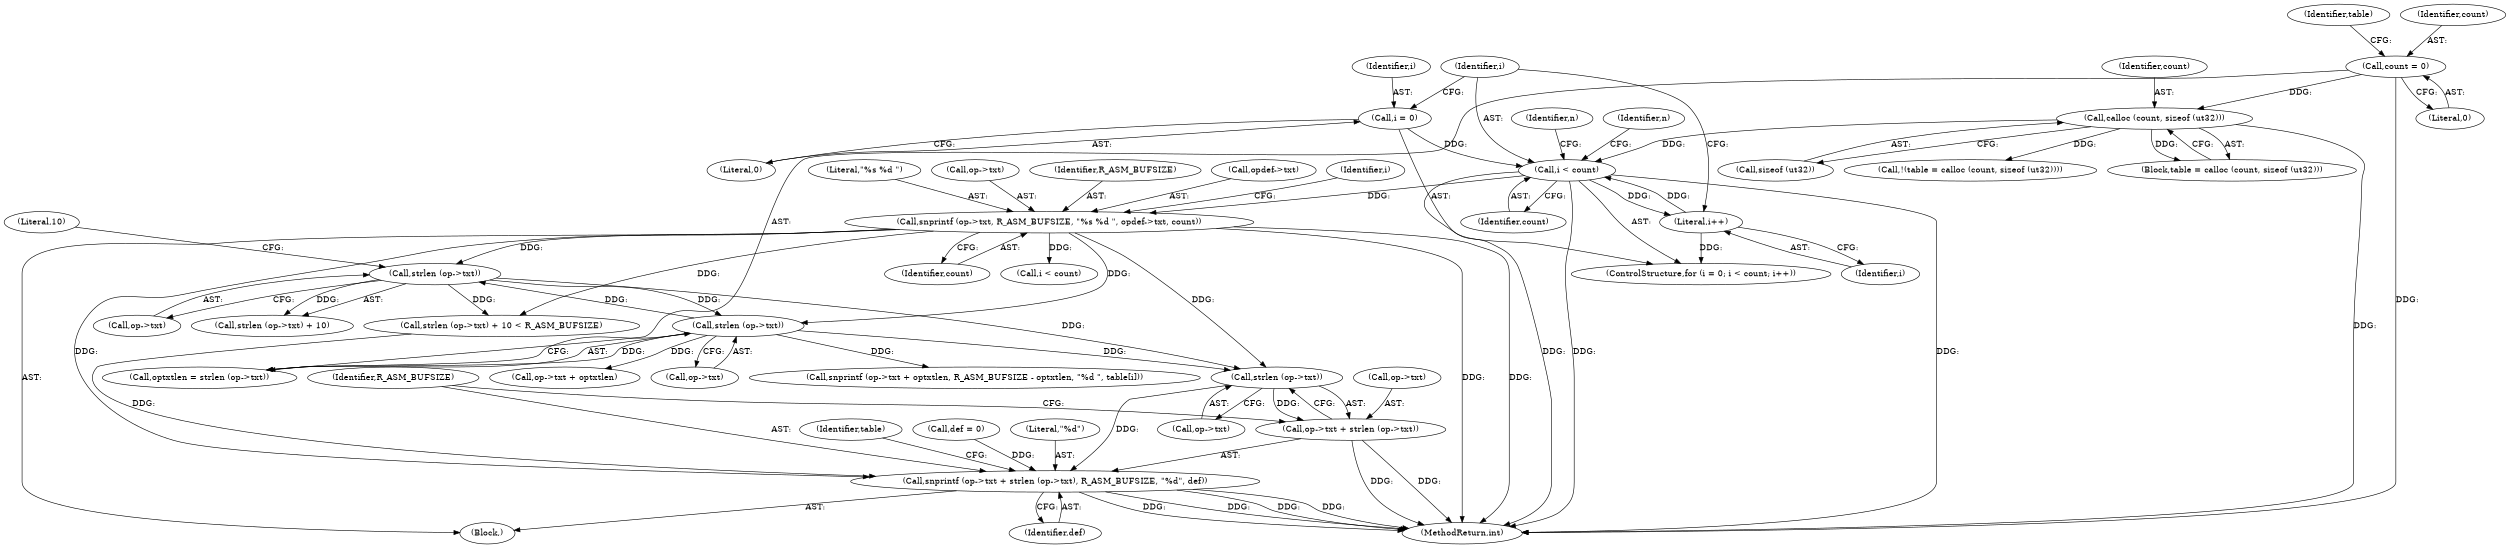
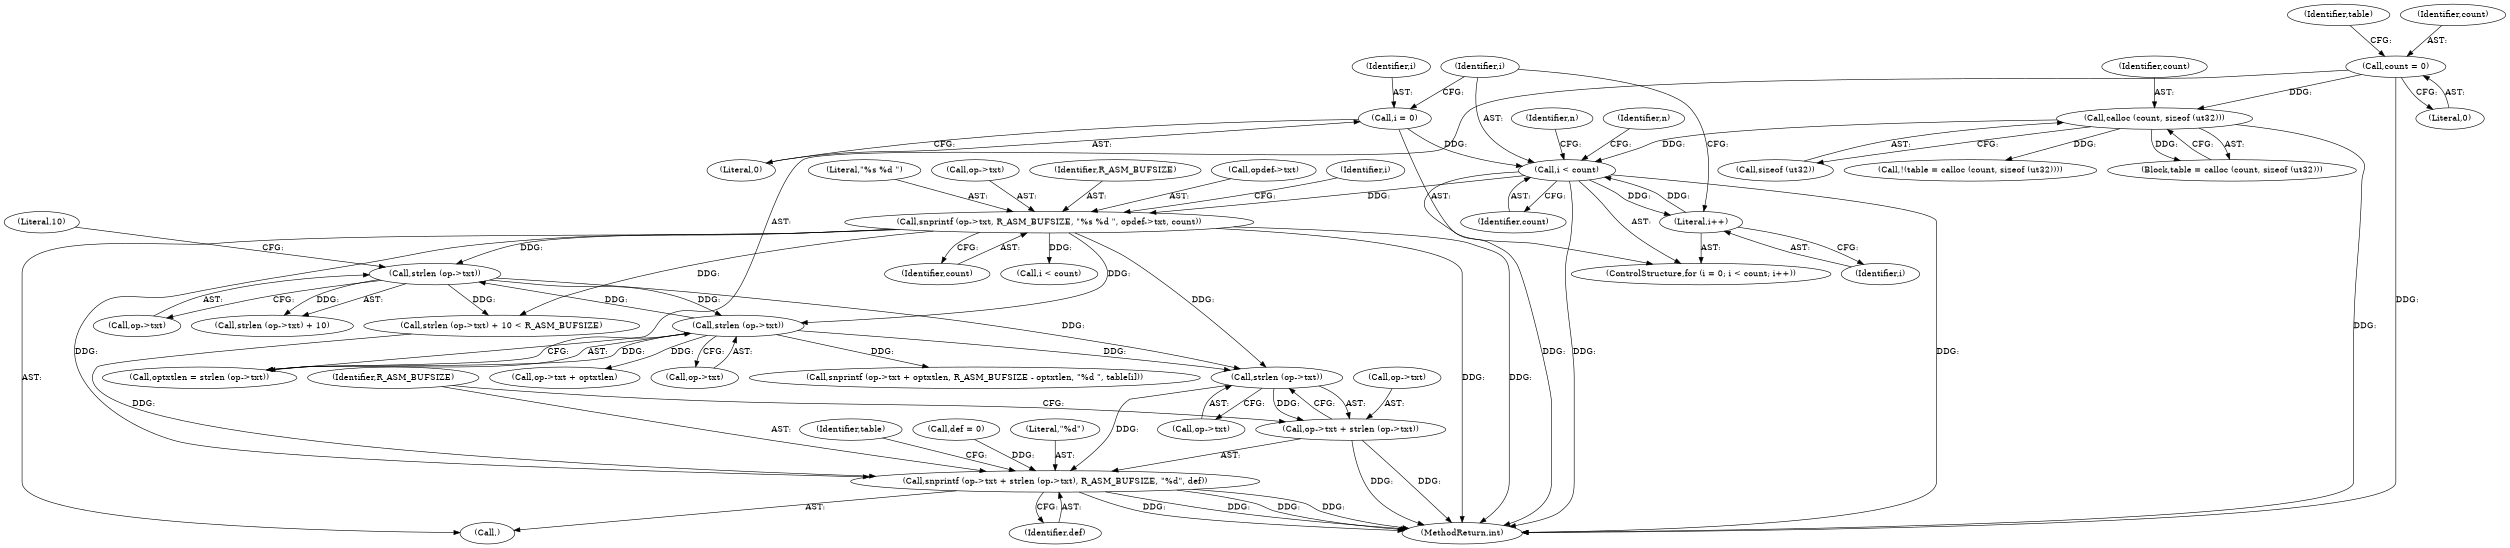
(1712, 248) -> (1712, 248)
(487, 533) -> (487, 533)
